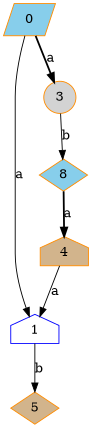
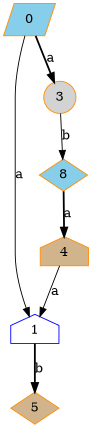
(35, 363) -> (35, 363)
